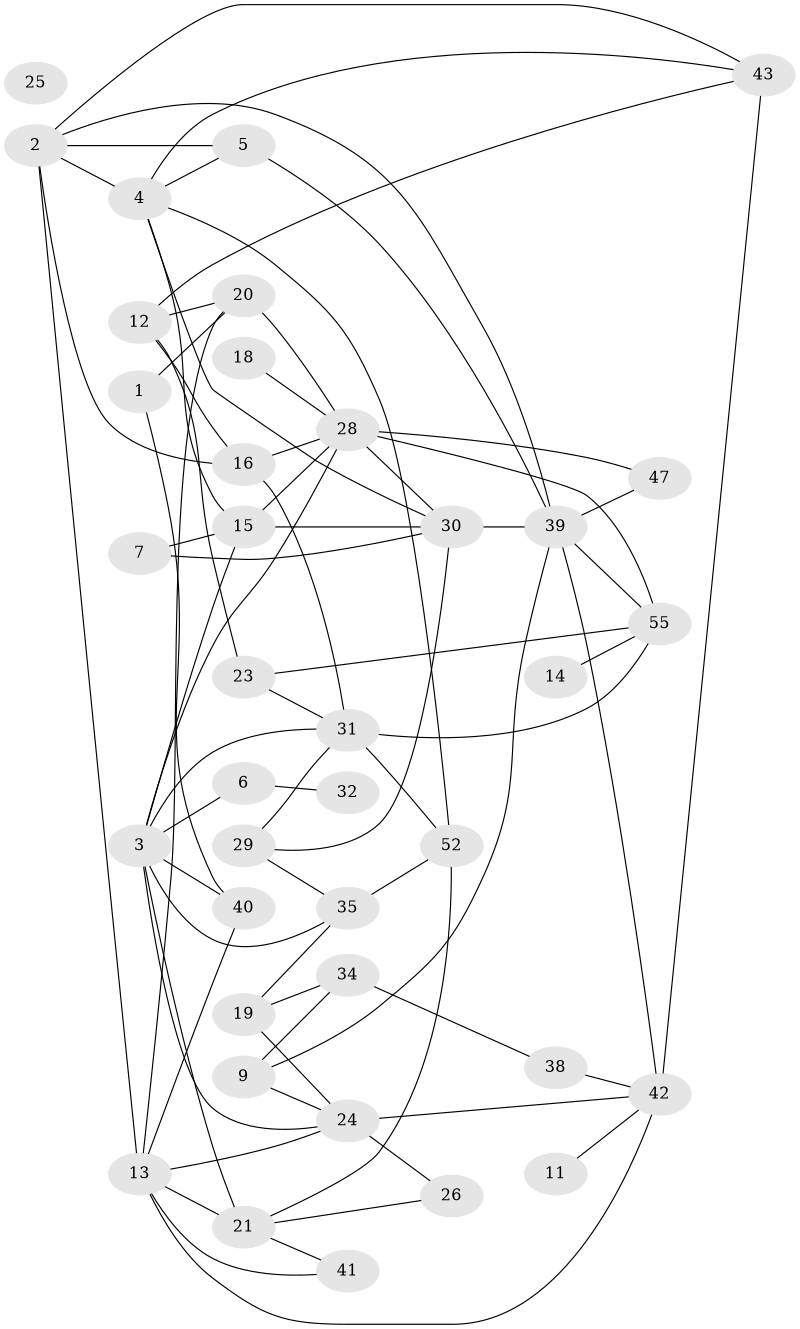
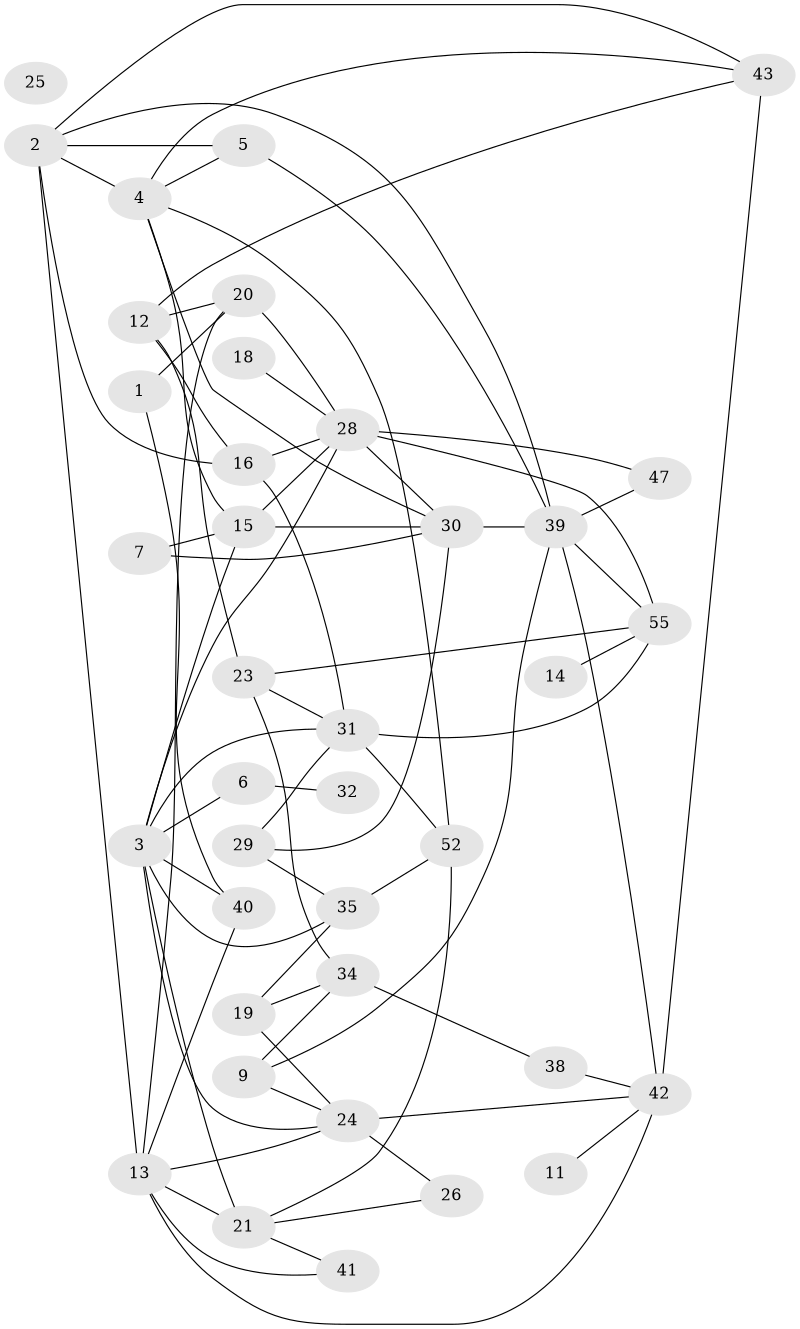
none -> (289, 829)
